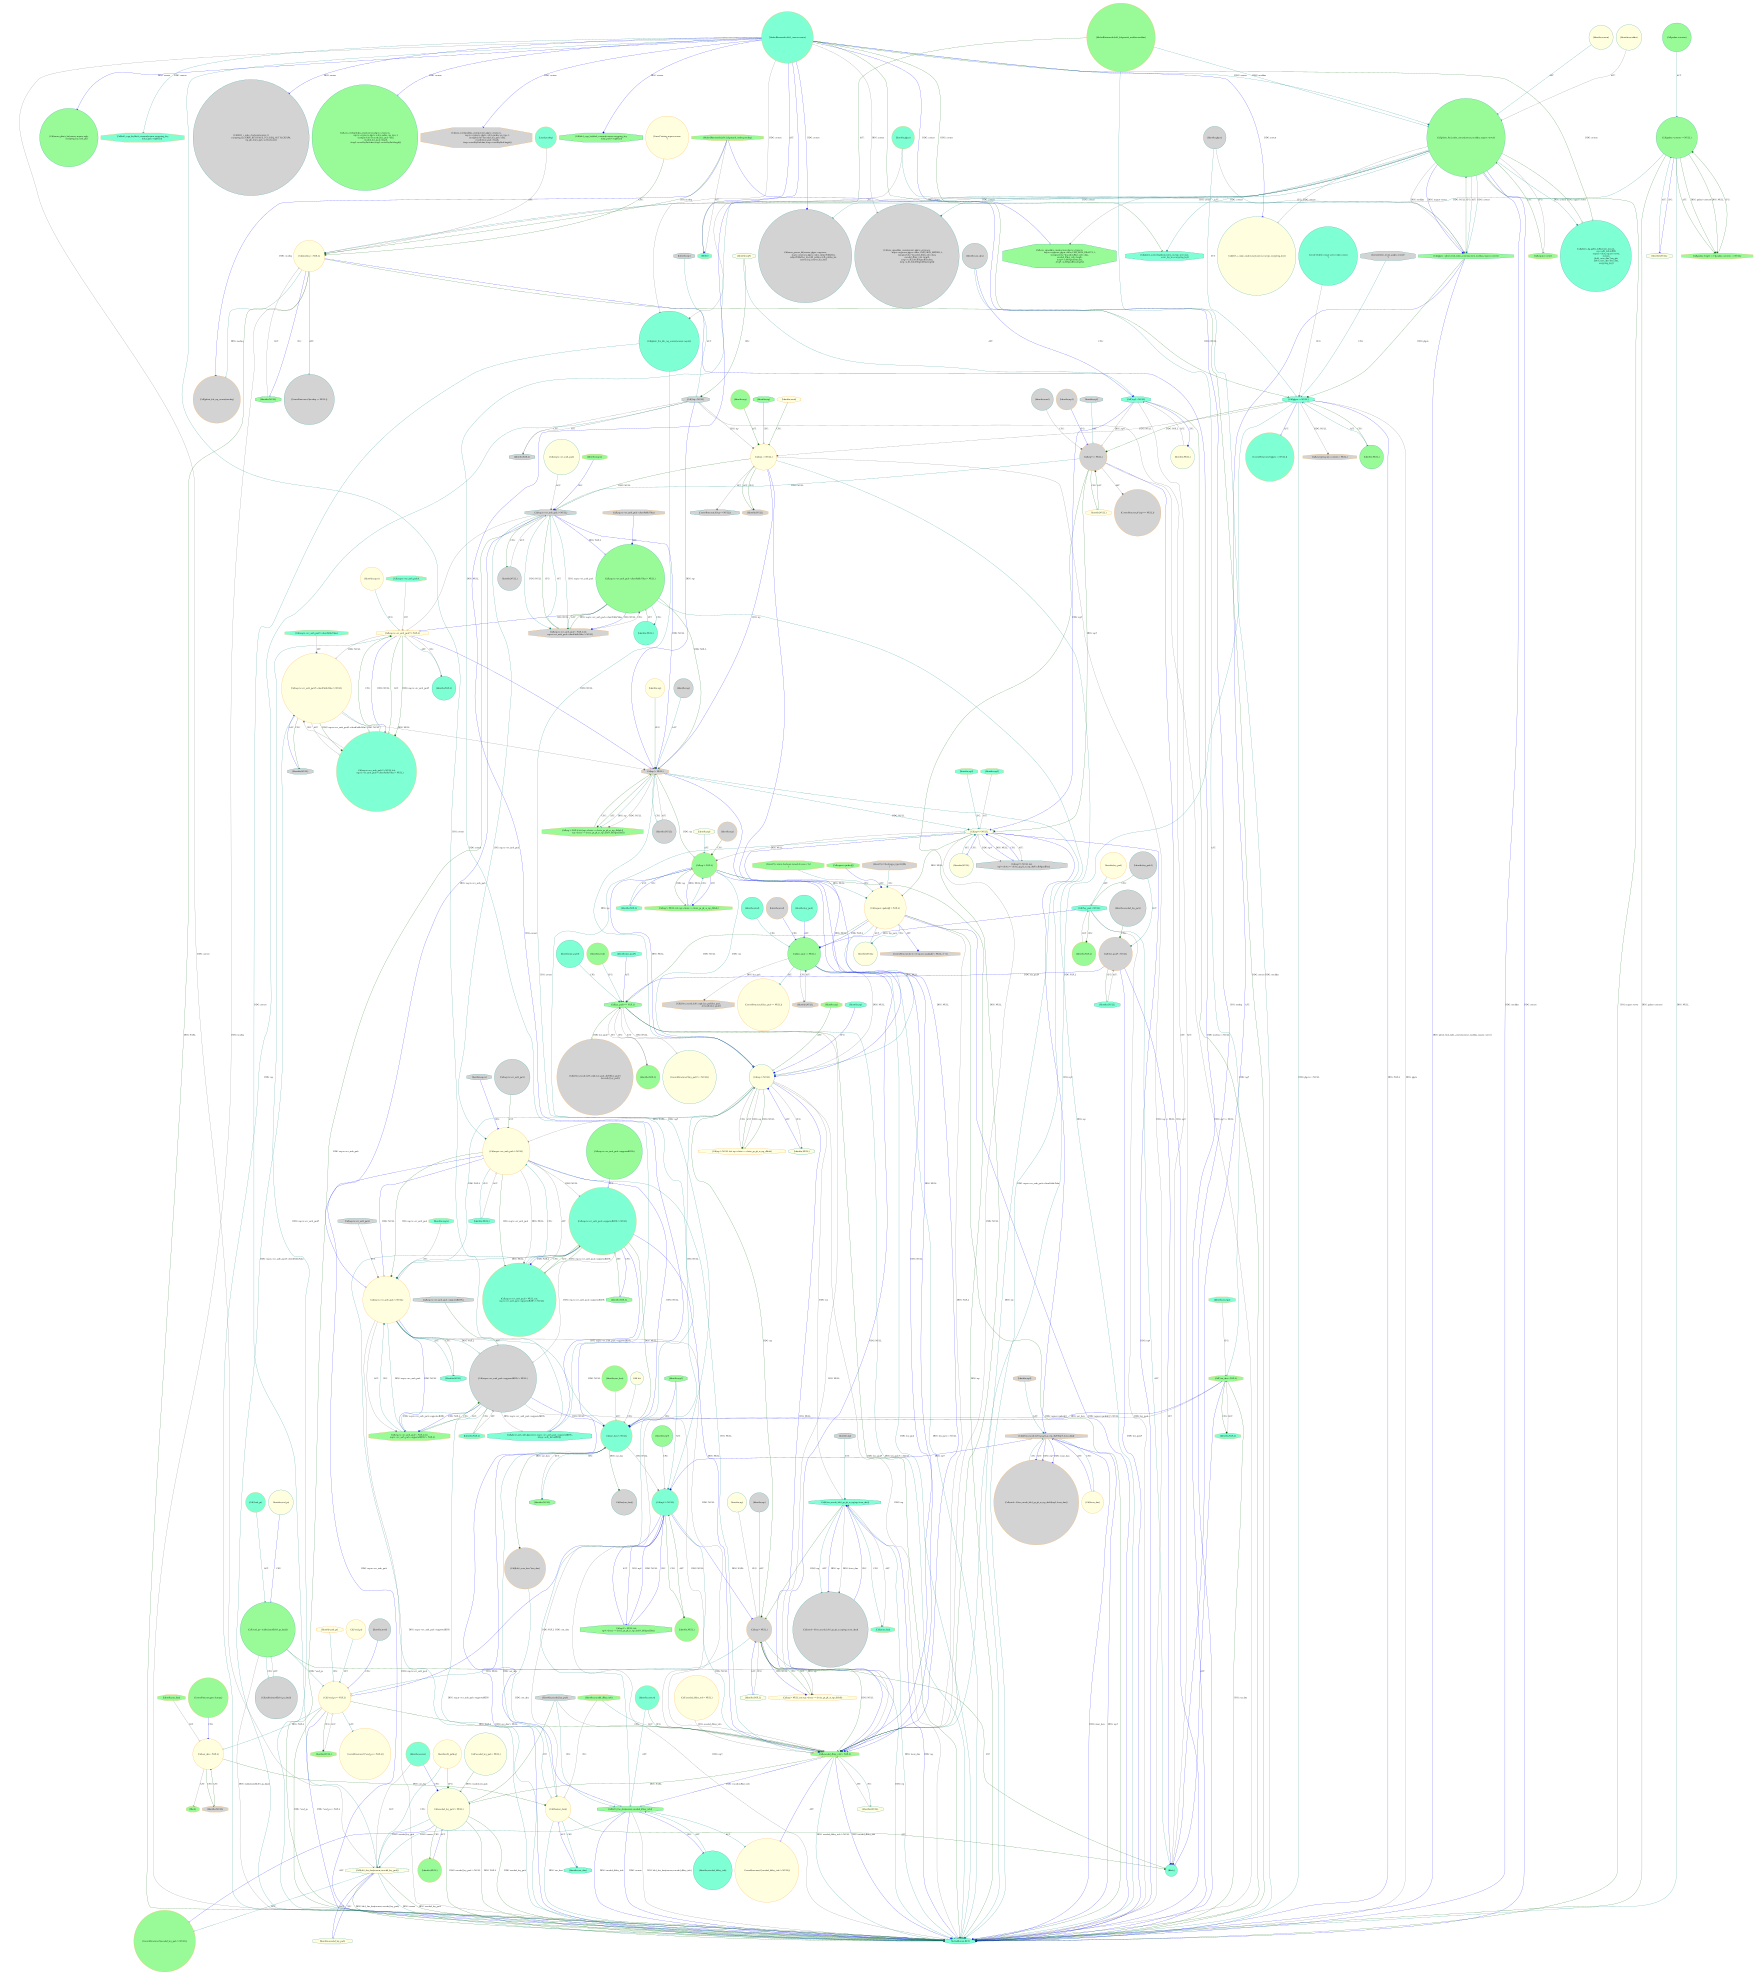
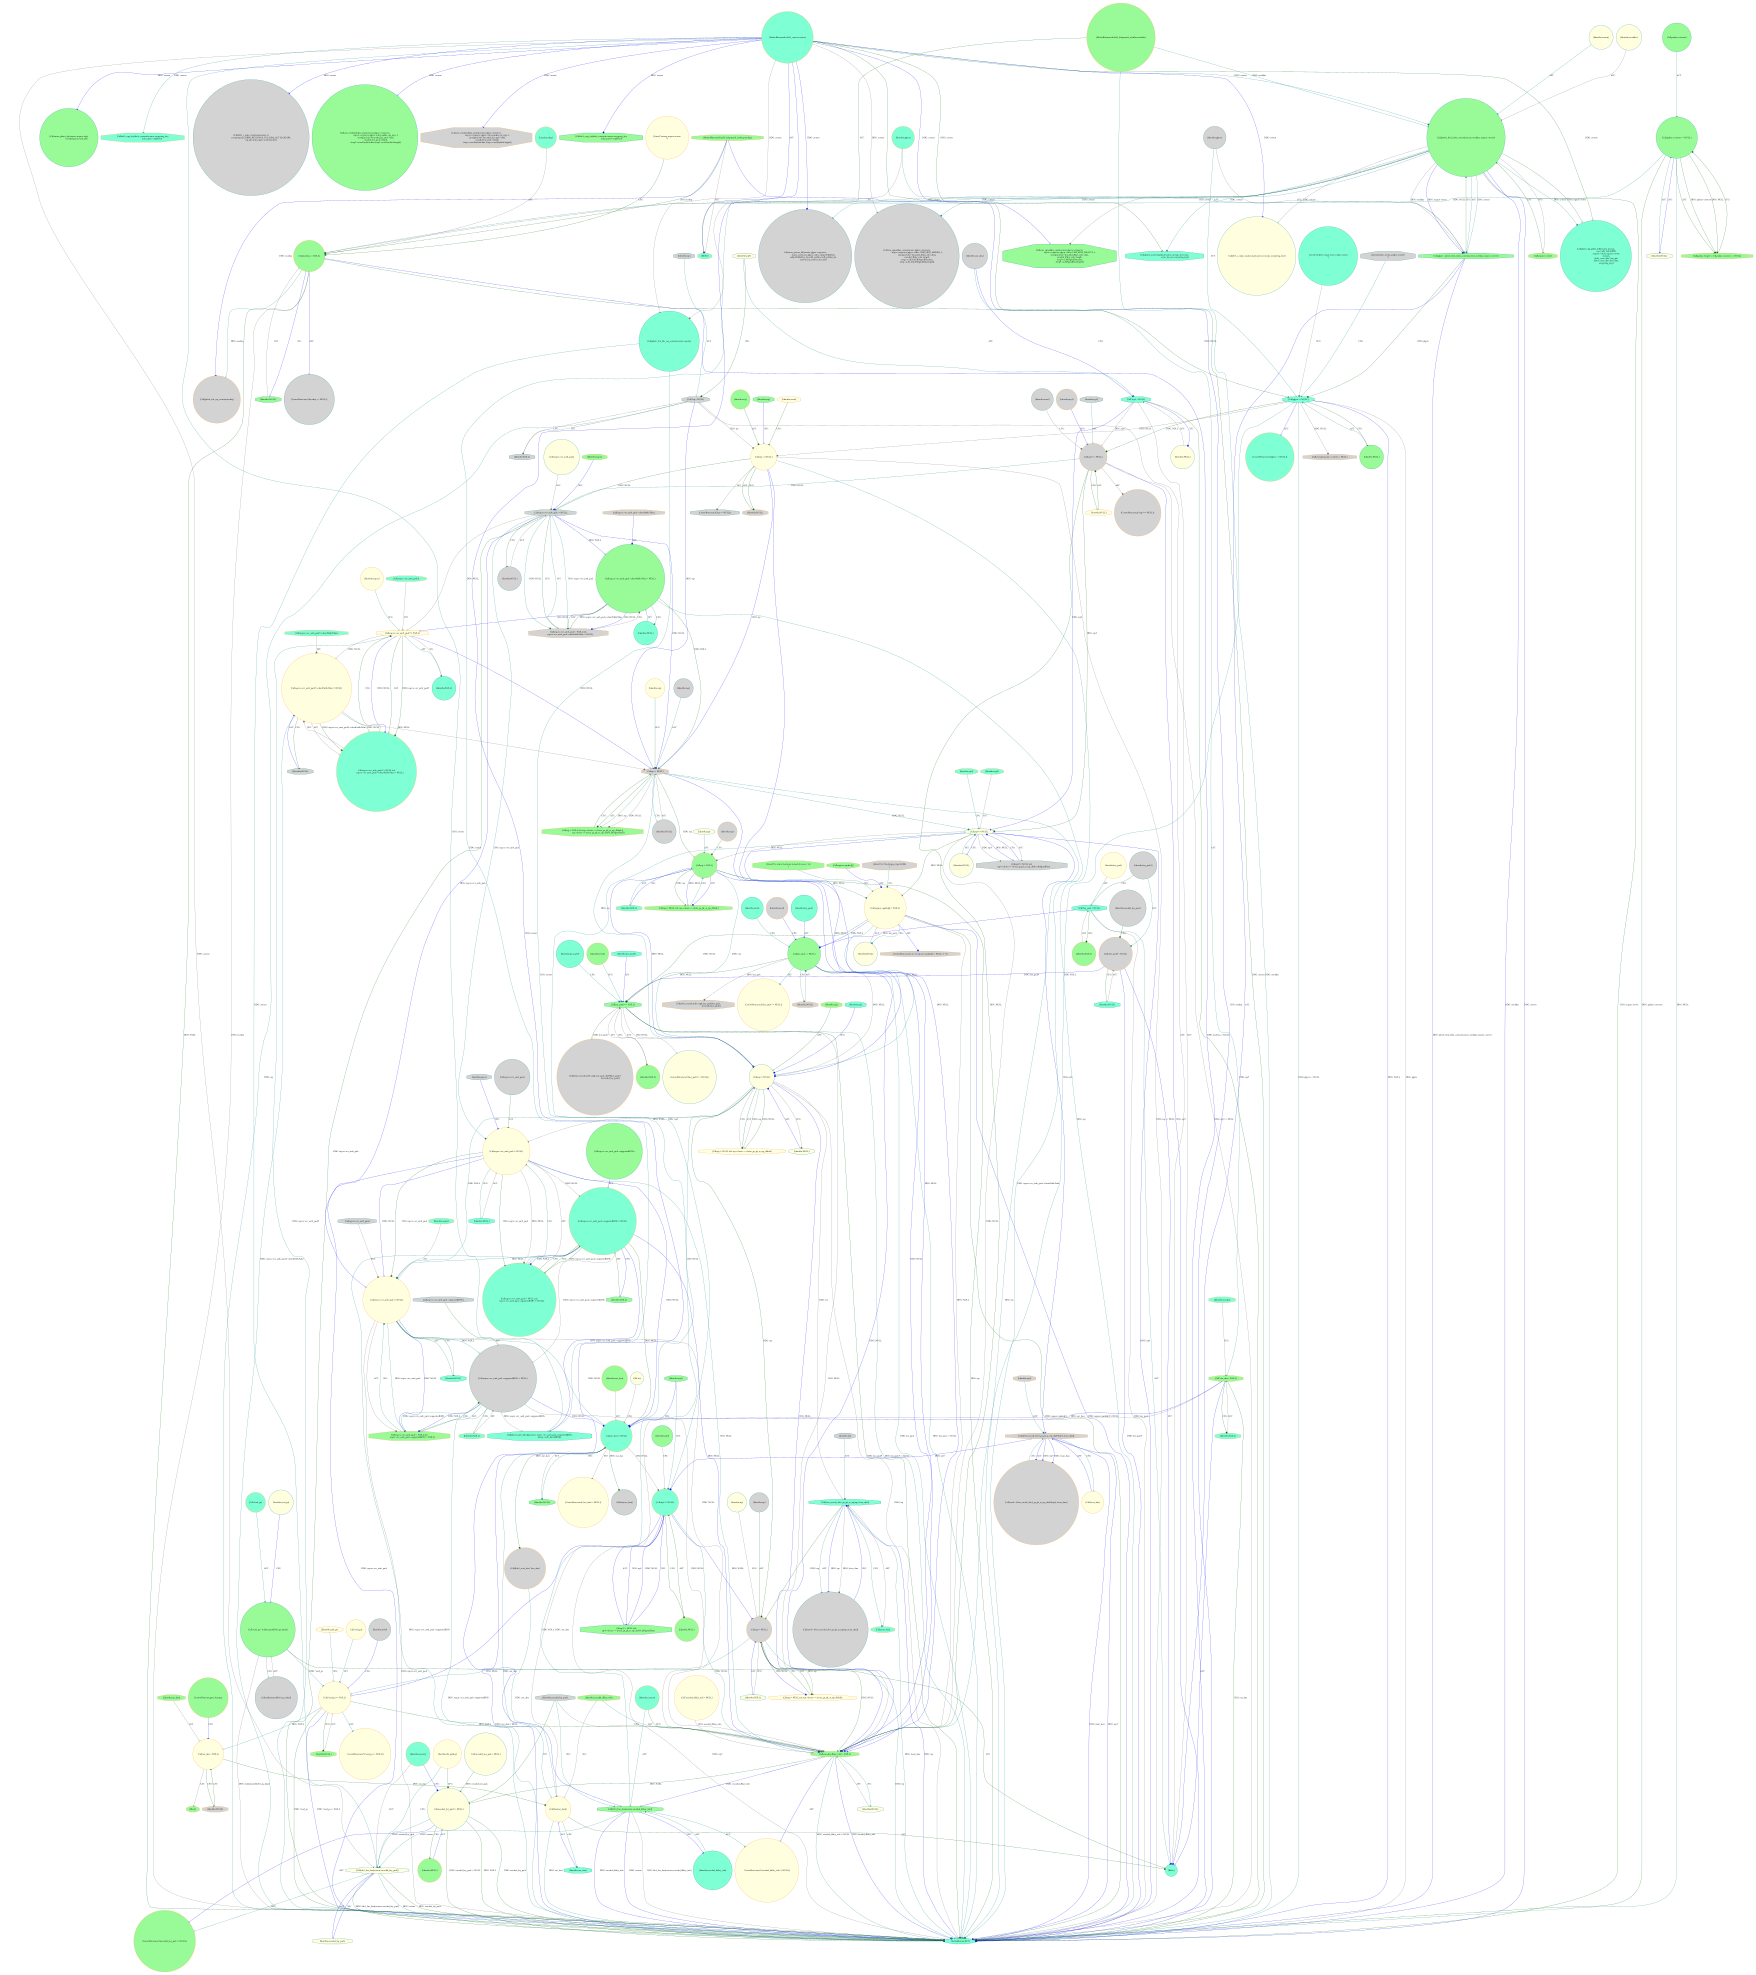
(309, 256) -> (309, 256)
none -> (717, 972)
none -> (583, 1502)
